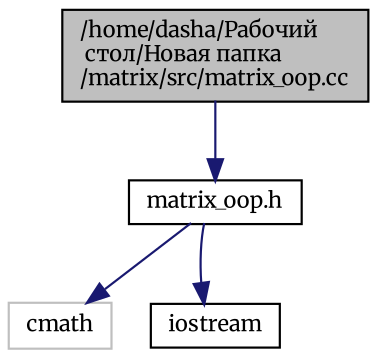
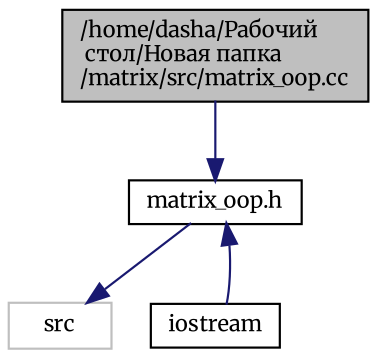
(201, 253) -> (230, 275)
(60, 326) -> (60, 326)
